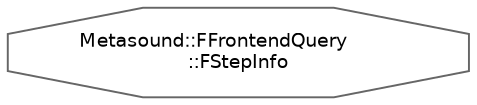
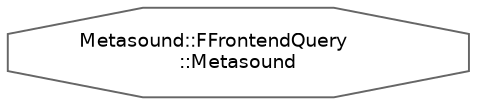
(238, 53) -> (238, 53)
